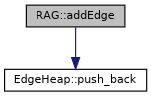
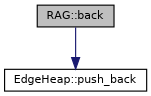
(76, 16) -> (76, 16)
